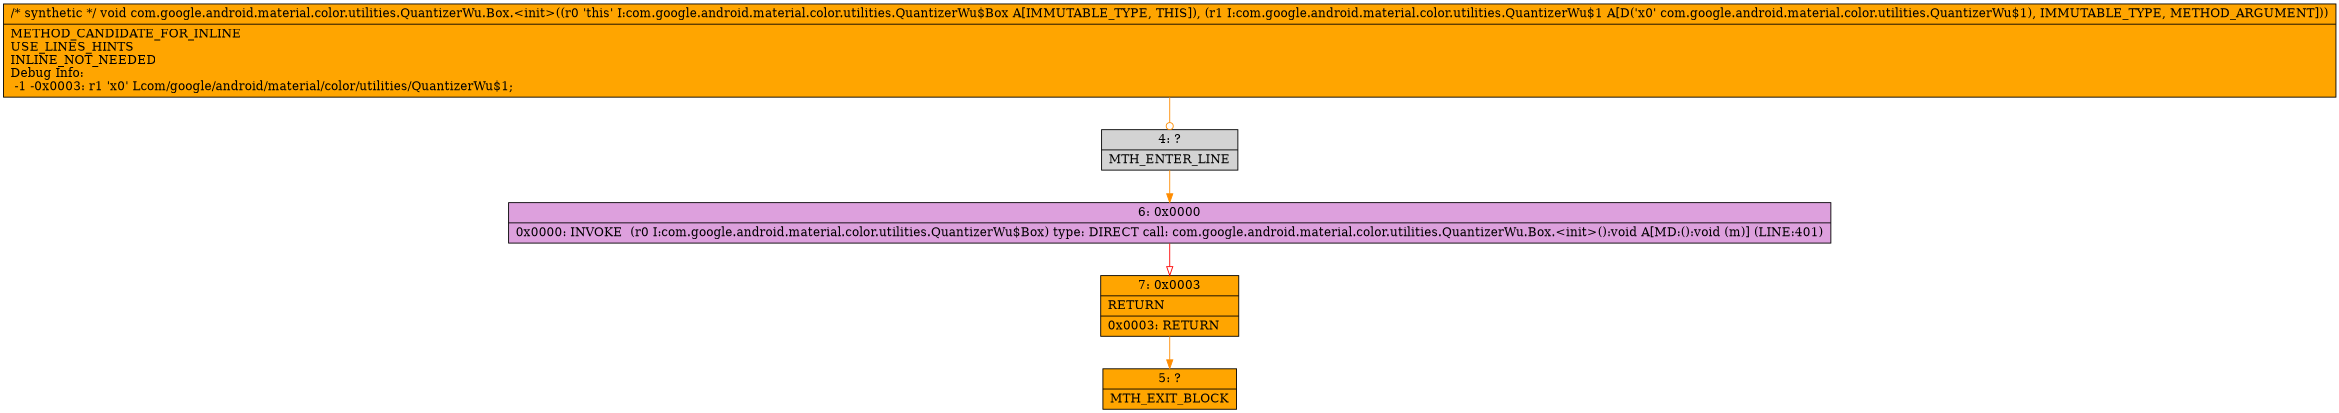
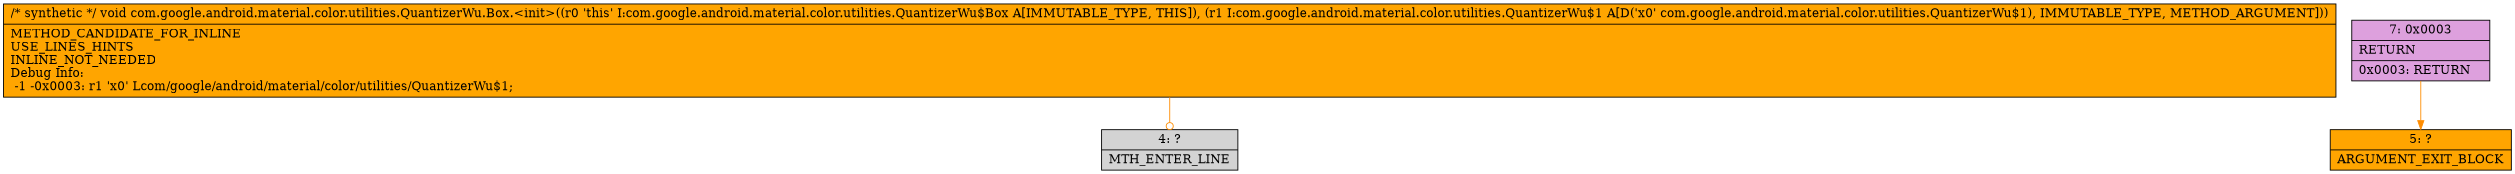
(1170, 223) -> none
(1170, 306) -> (2421, 51)
(1170, 399) -> (2421, 160)
